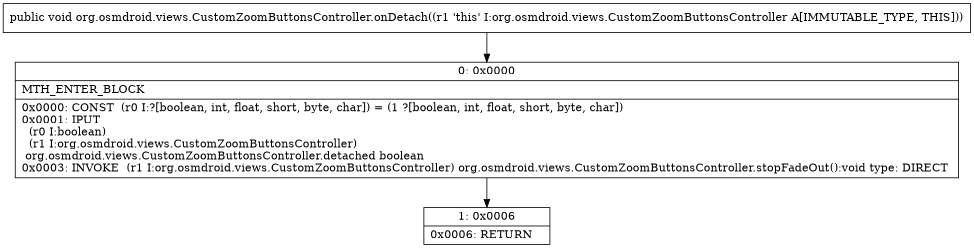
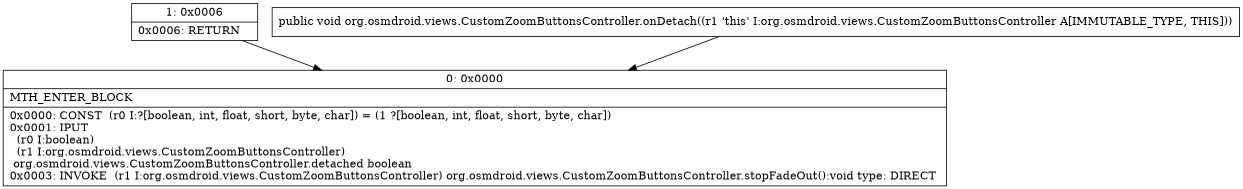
(487, 189) -> (278, 54)
